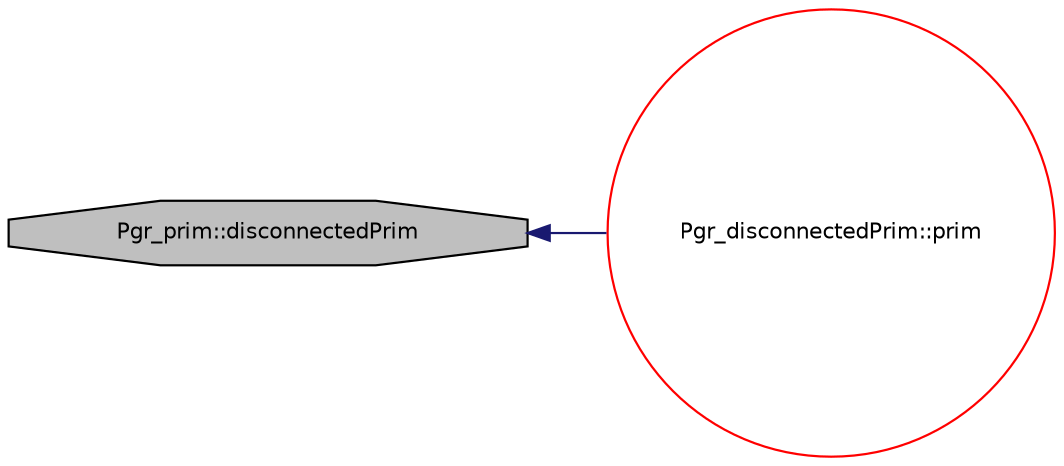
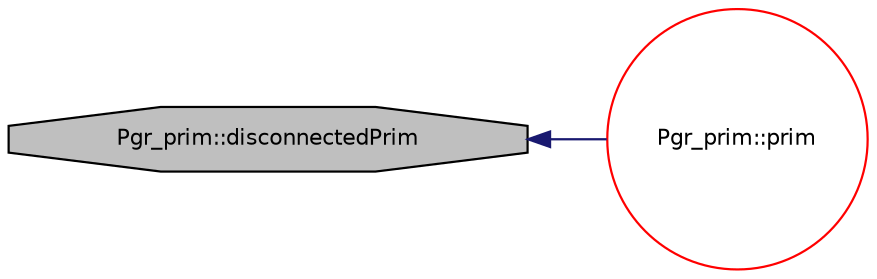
(831, 233) -> (737, 139)
